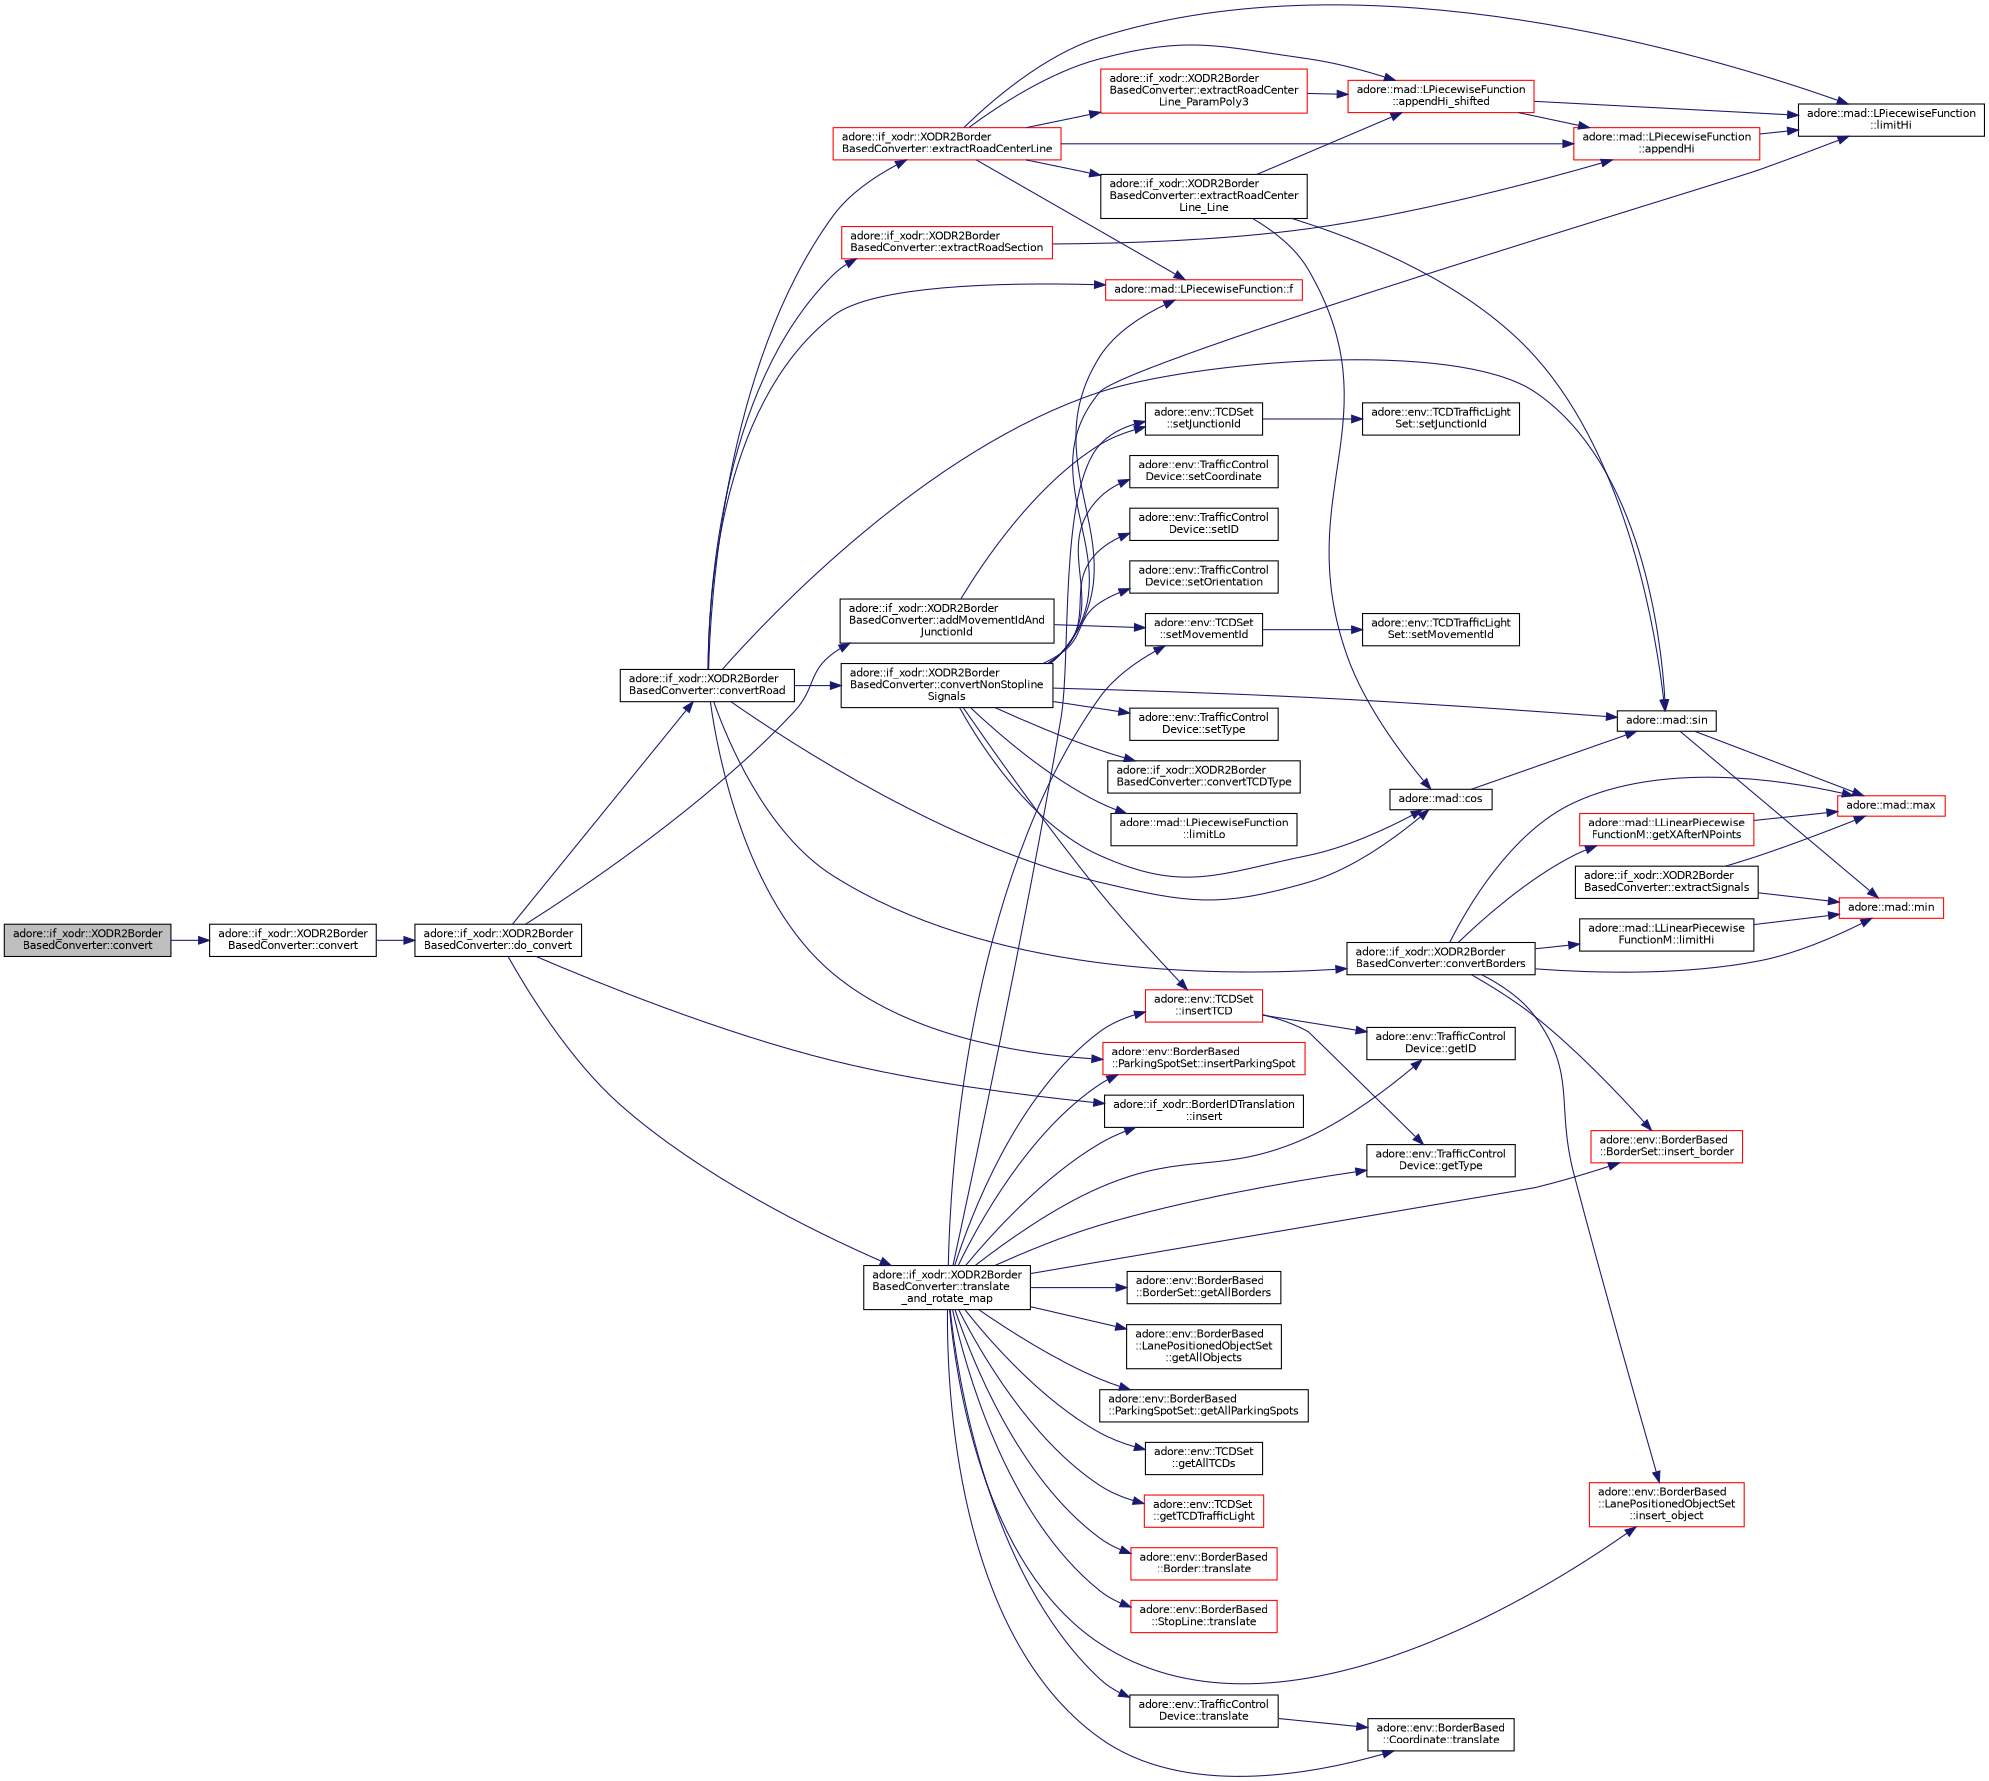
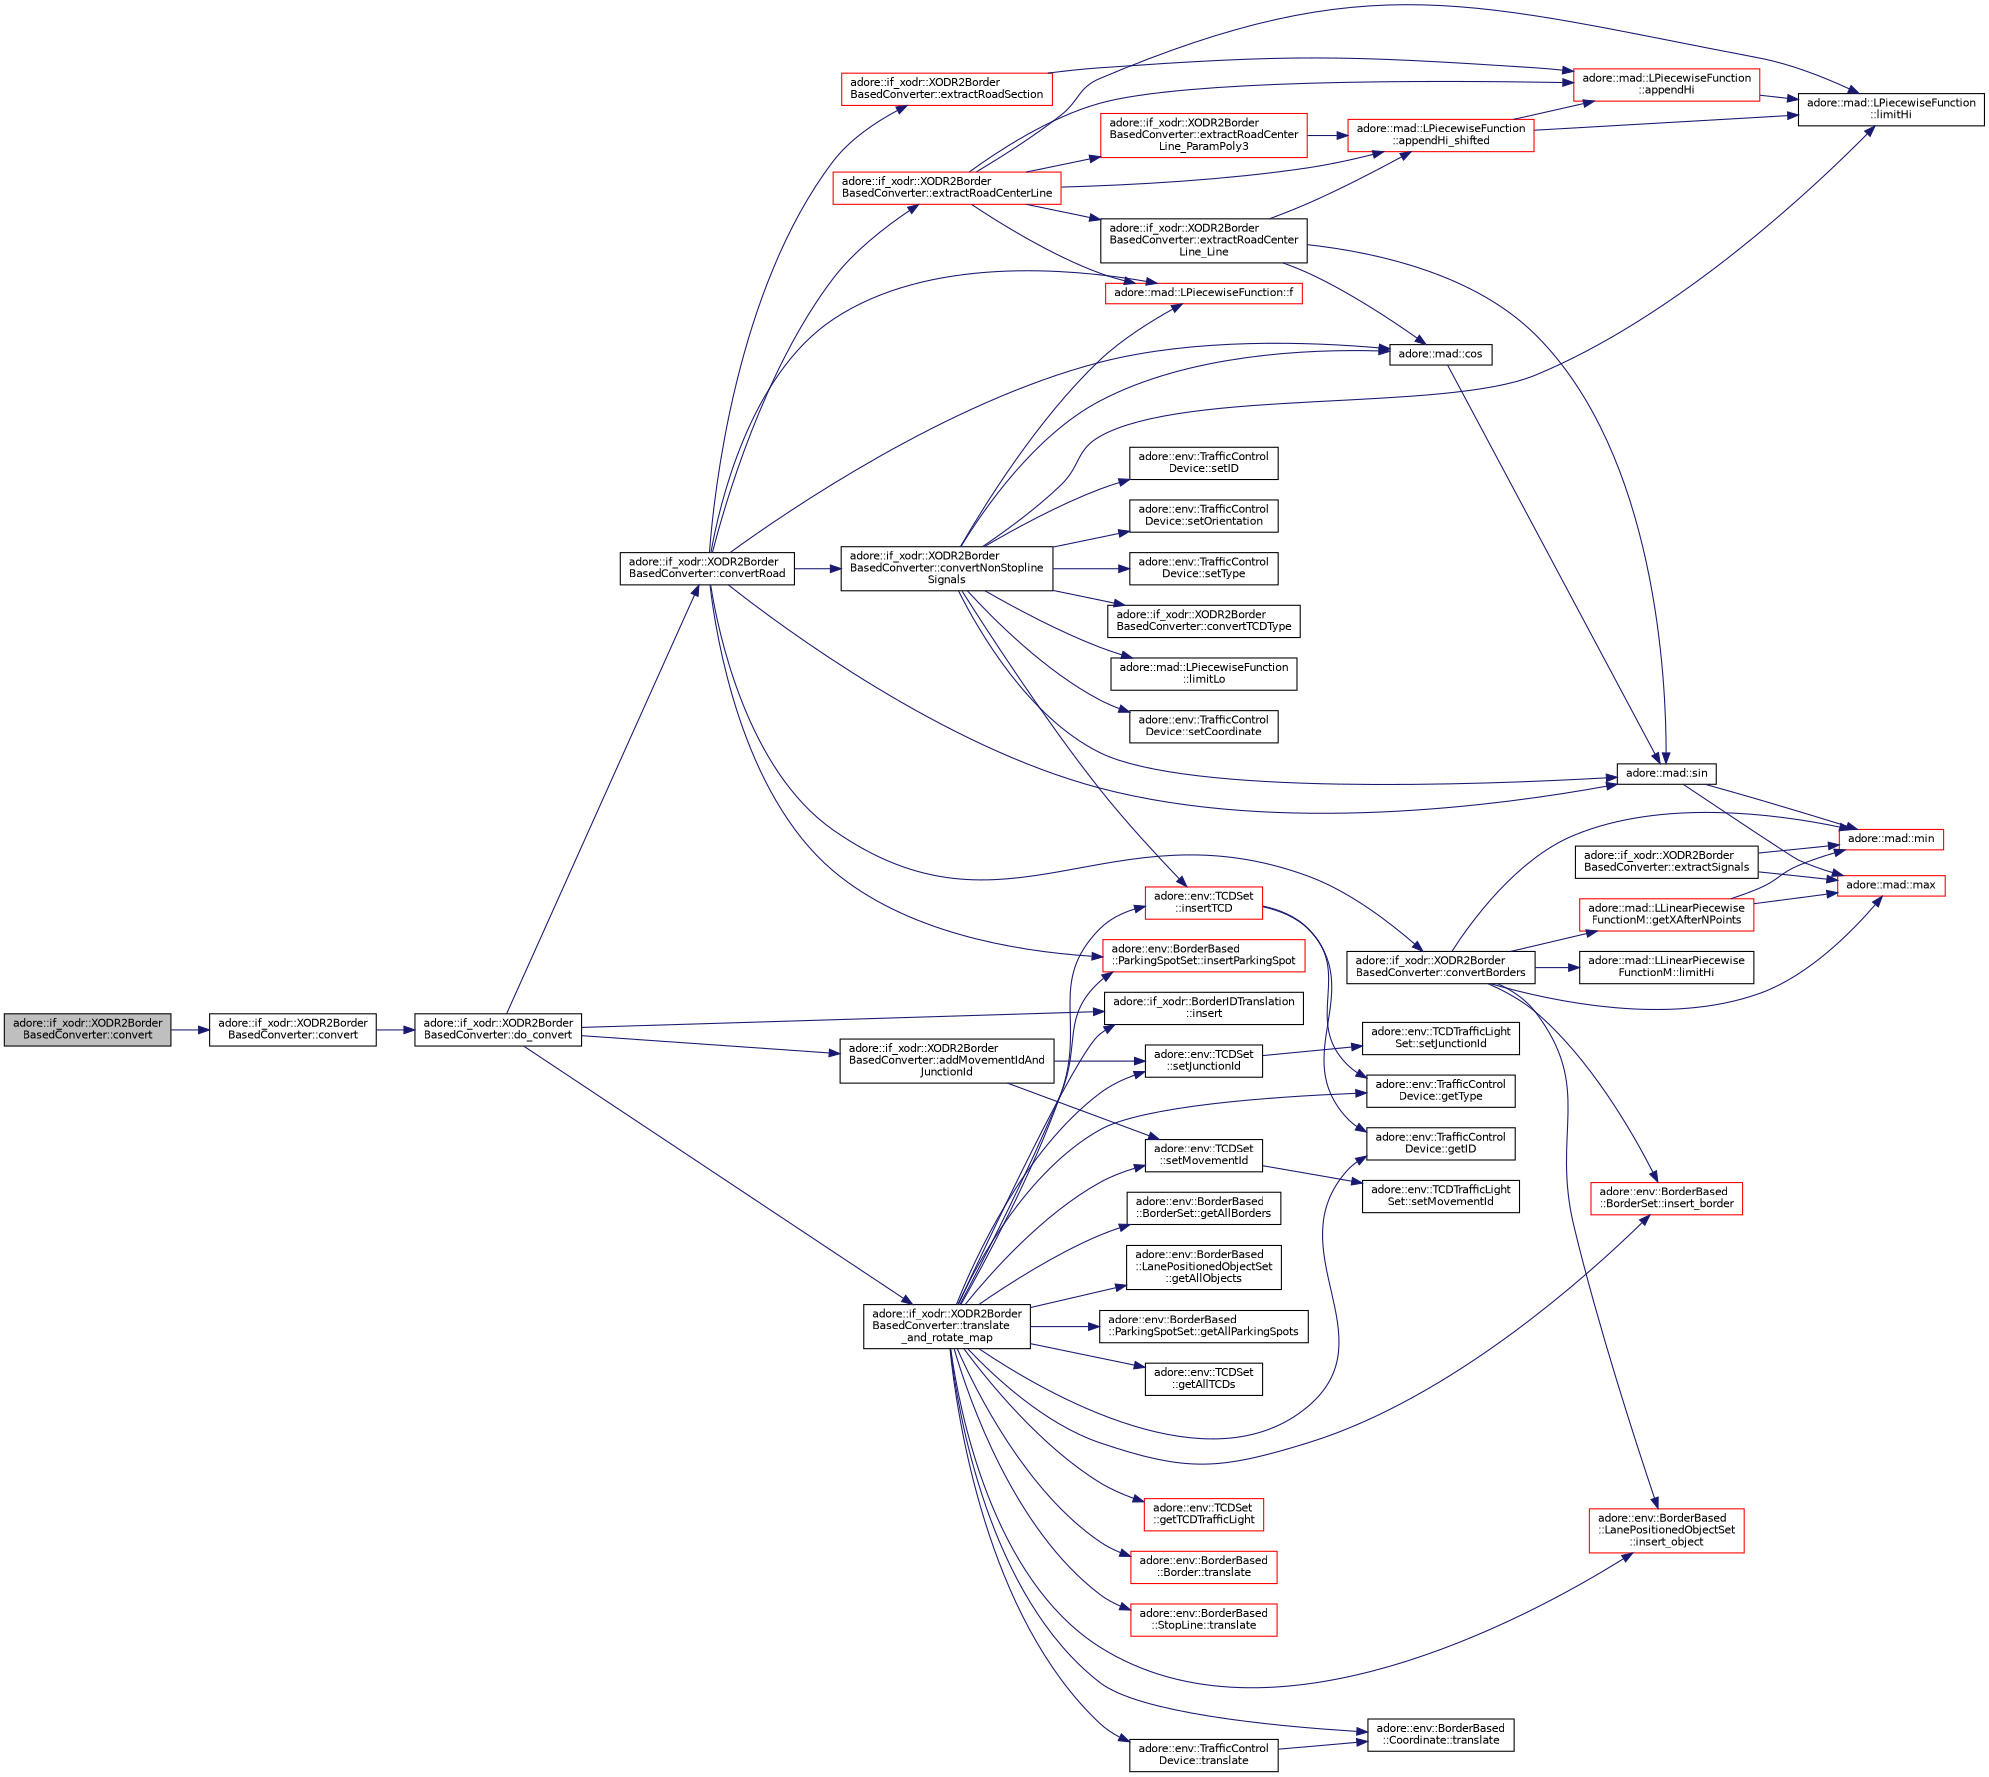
(1791, 920) -> (1773, 881)
